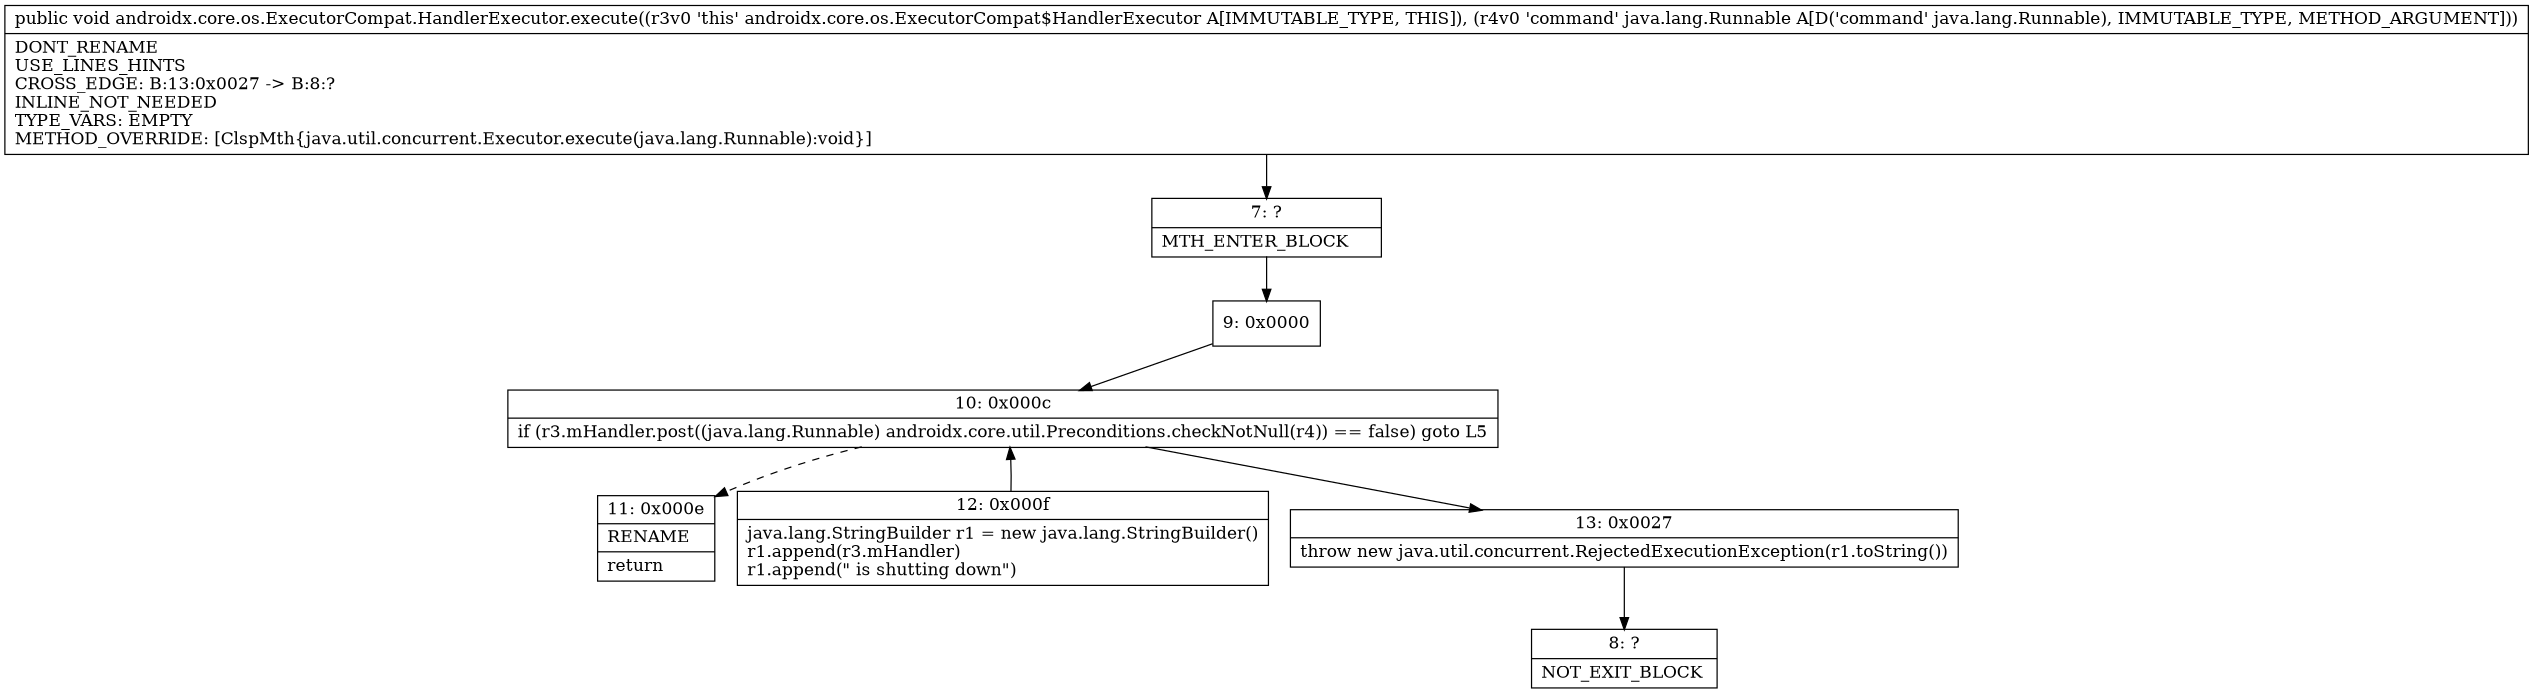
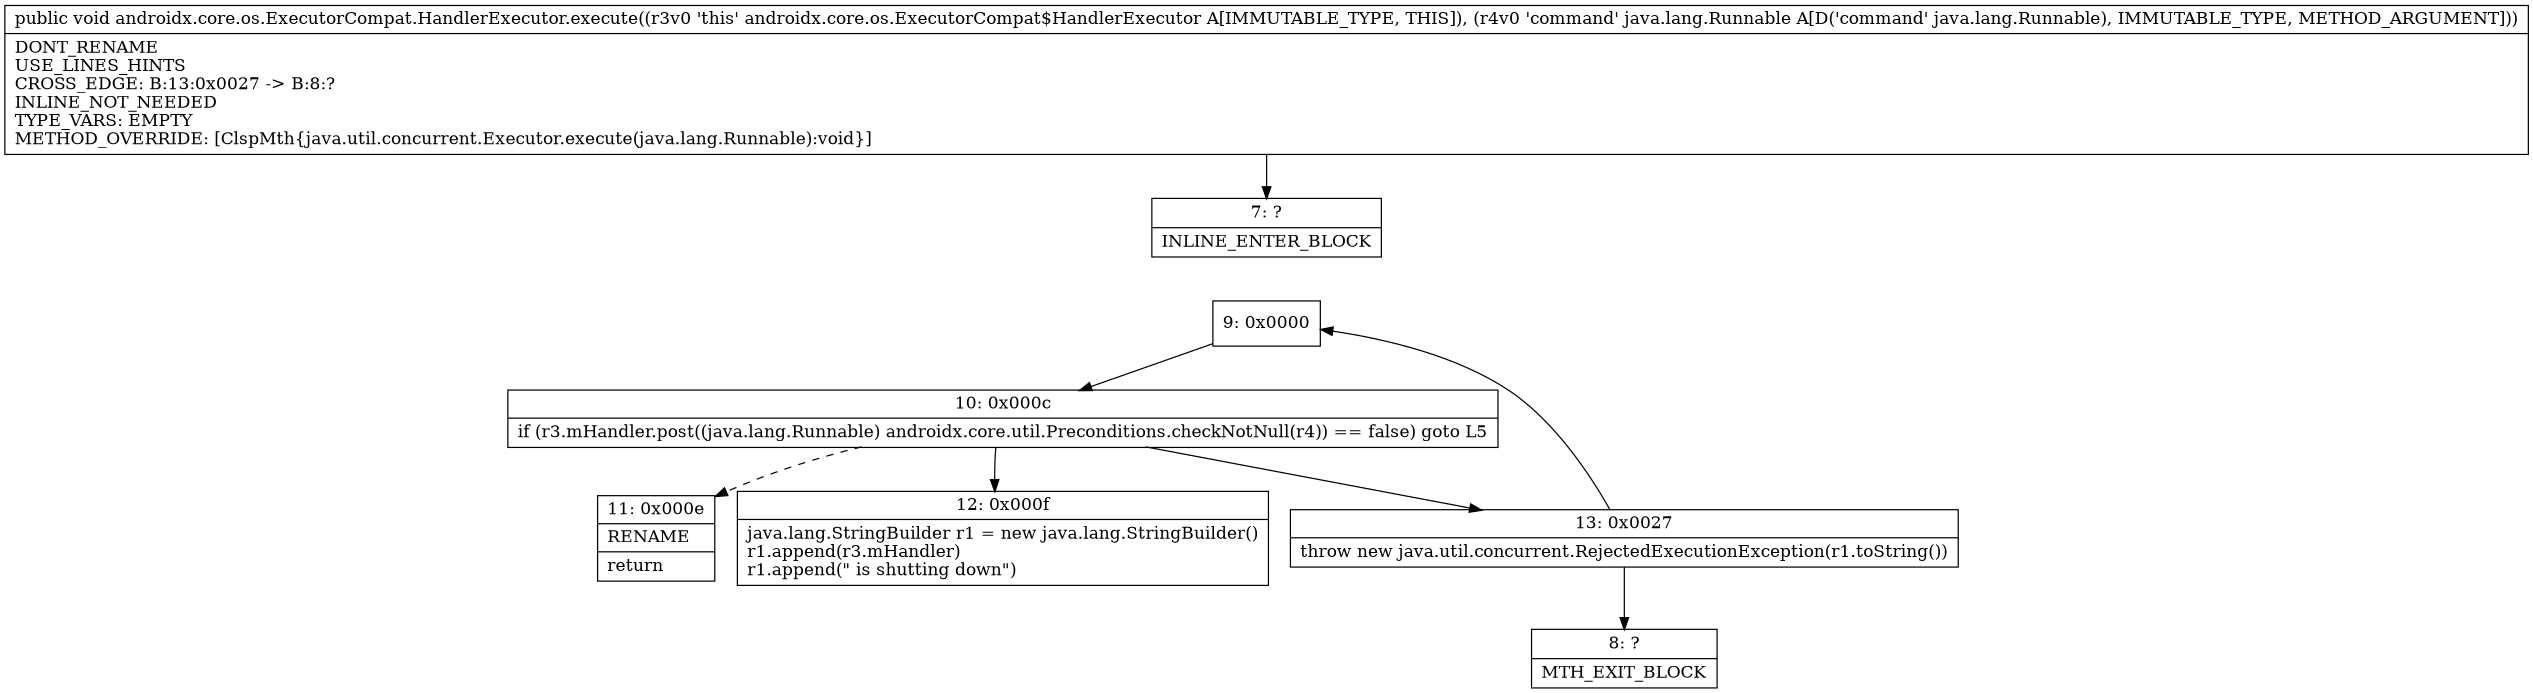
(1256, 242) -> (1267, 242)
(1267, 273) -> (1496, 383)
(1011, 476) -> (995, 463)
(1622, 673) -> (1624, 673)
